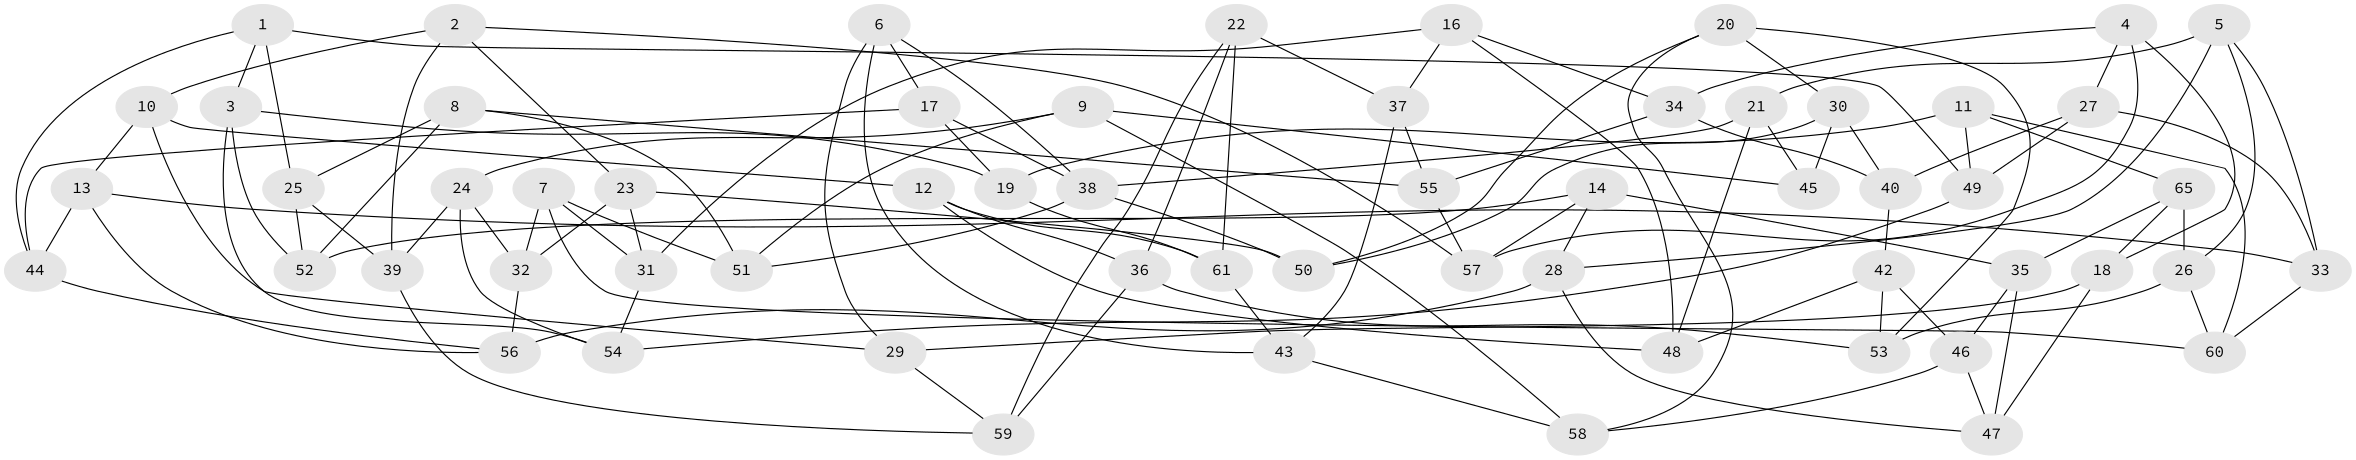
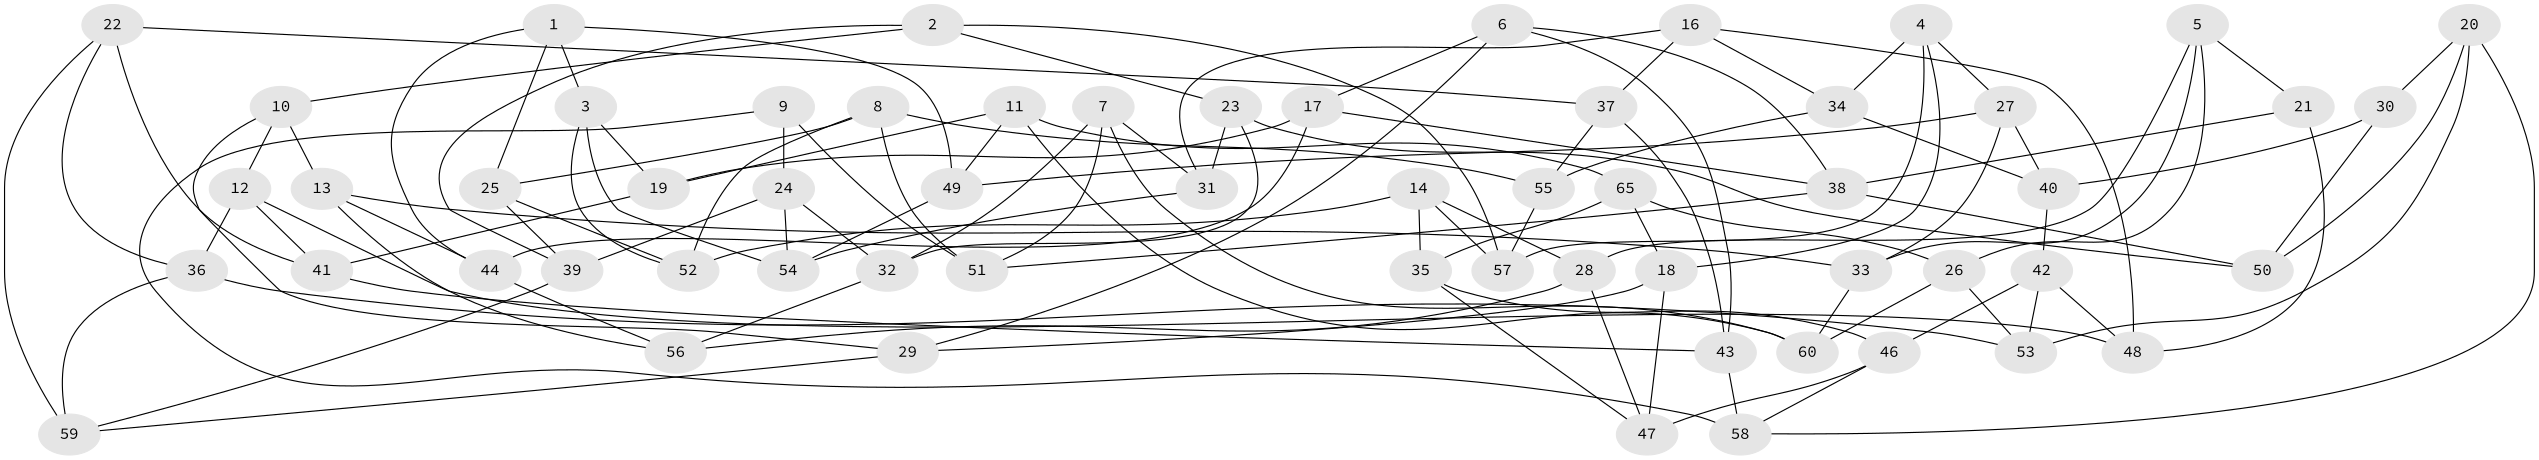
(1809, 189) -> none
(1222, 271) -> (322, 271)
